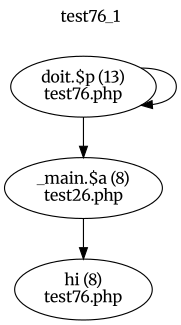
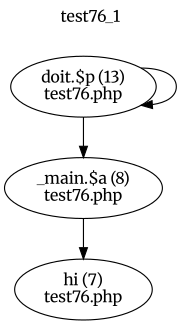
(83, 188) -> (83, 188)
(83, 290) -> (83, 290)
